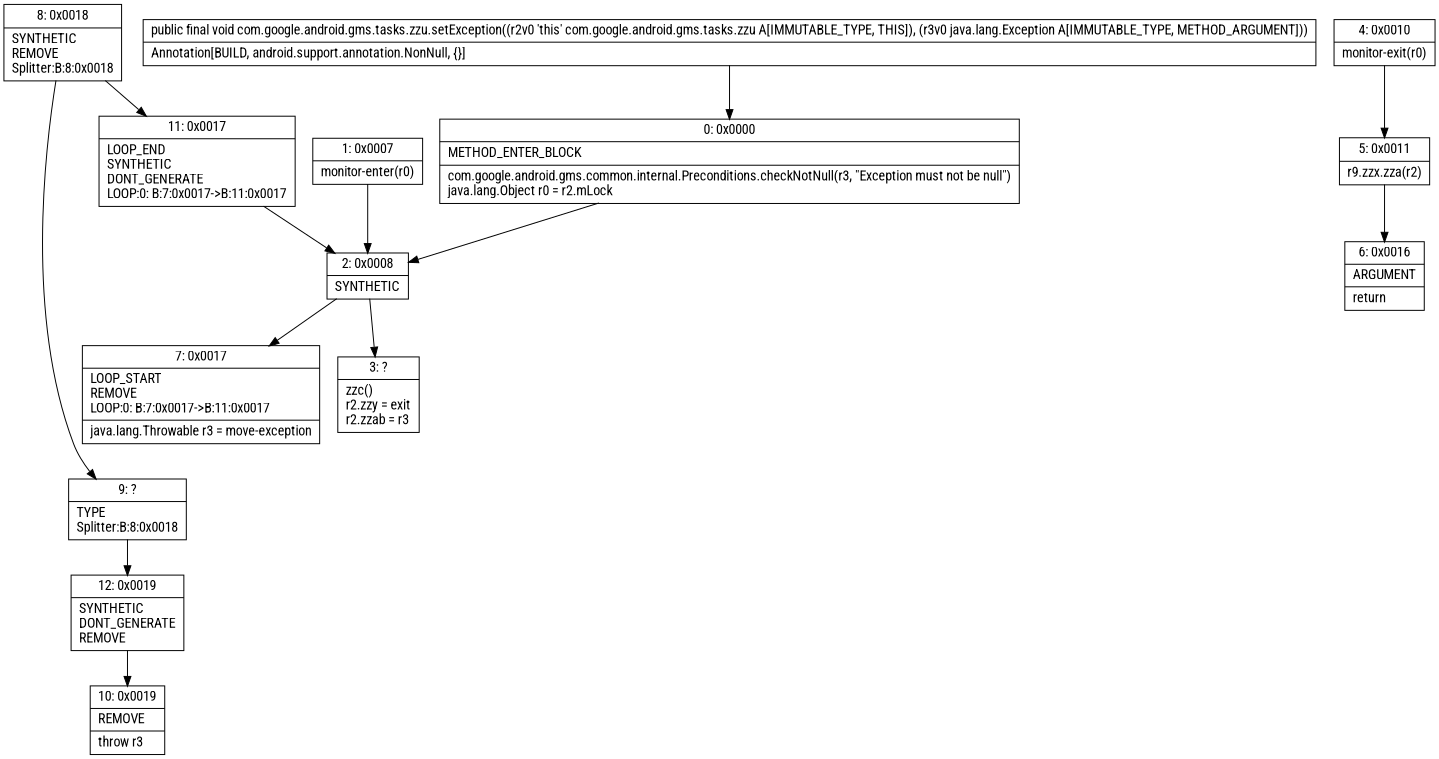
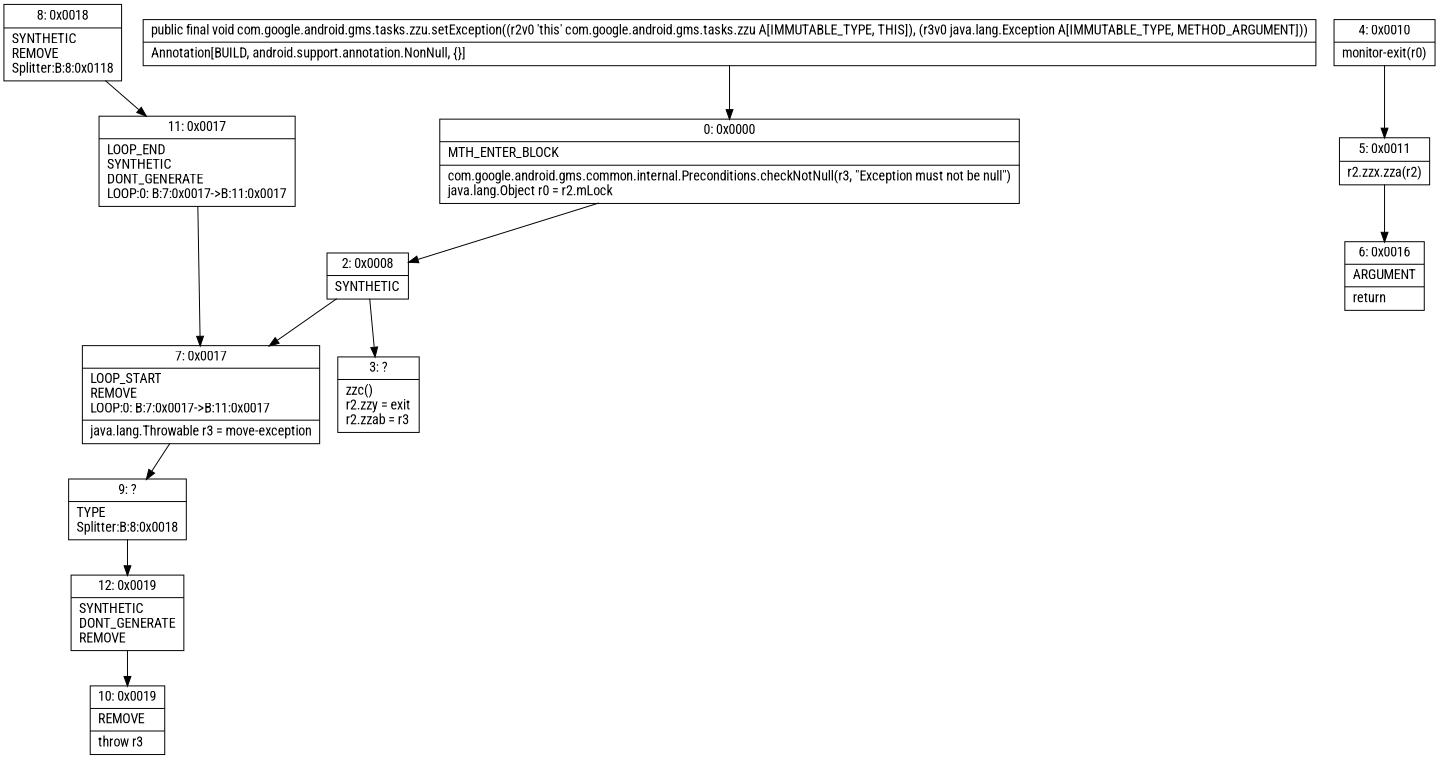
(63, 69) -> (63, 69)
(515, 153) -> (504, 153)
(368, 161) -> none
(1385, 173) -> (1385, 173)
(295, 227) -> (199, 271)
(44, 280) -> (161, 457)
